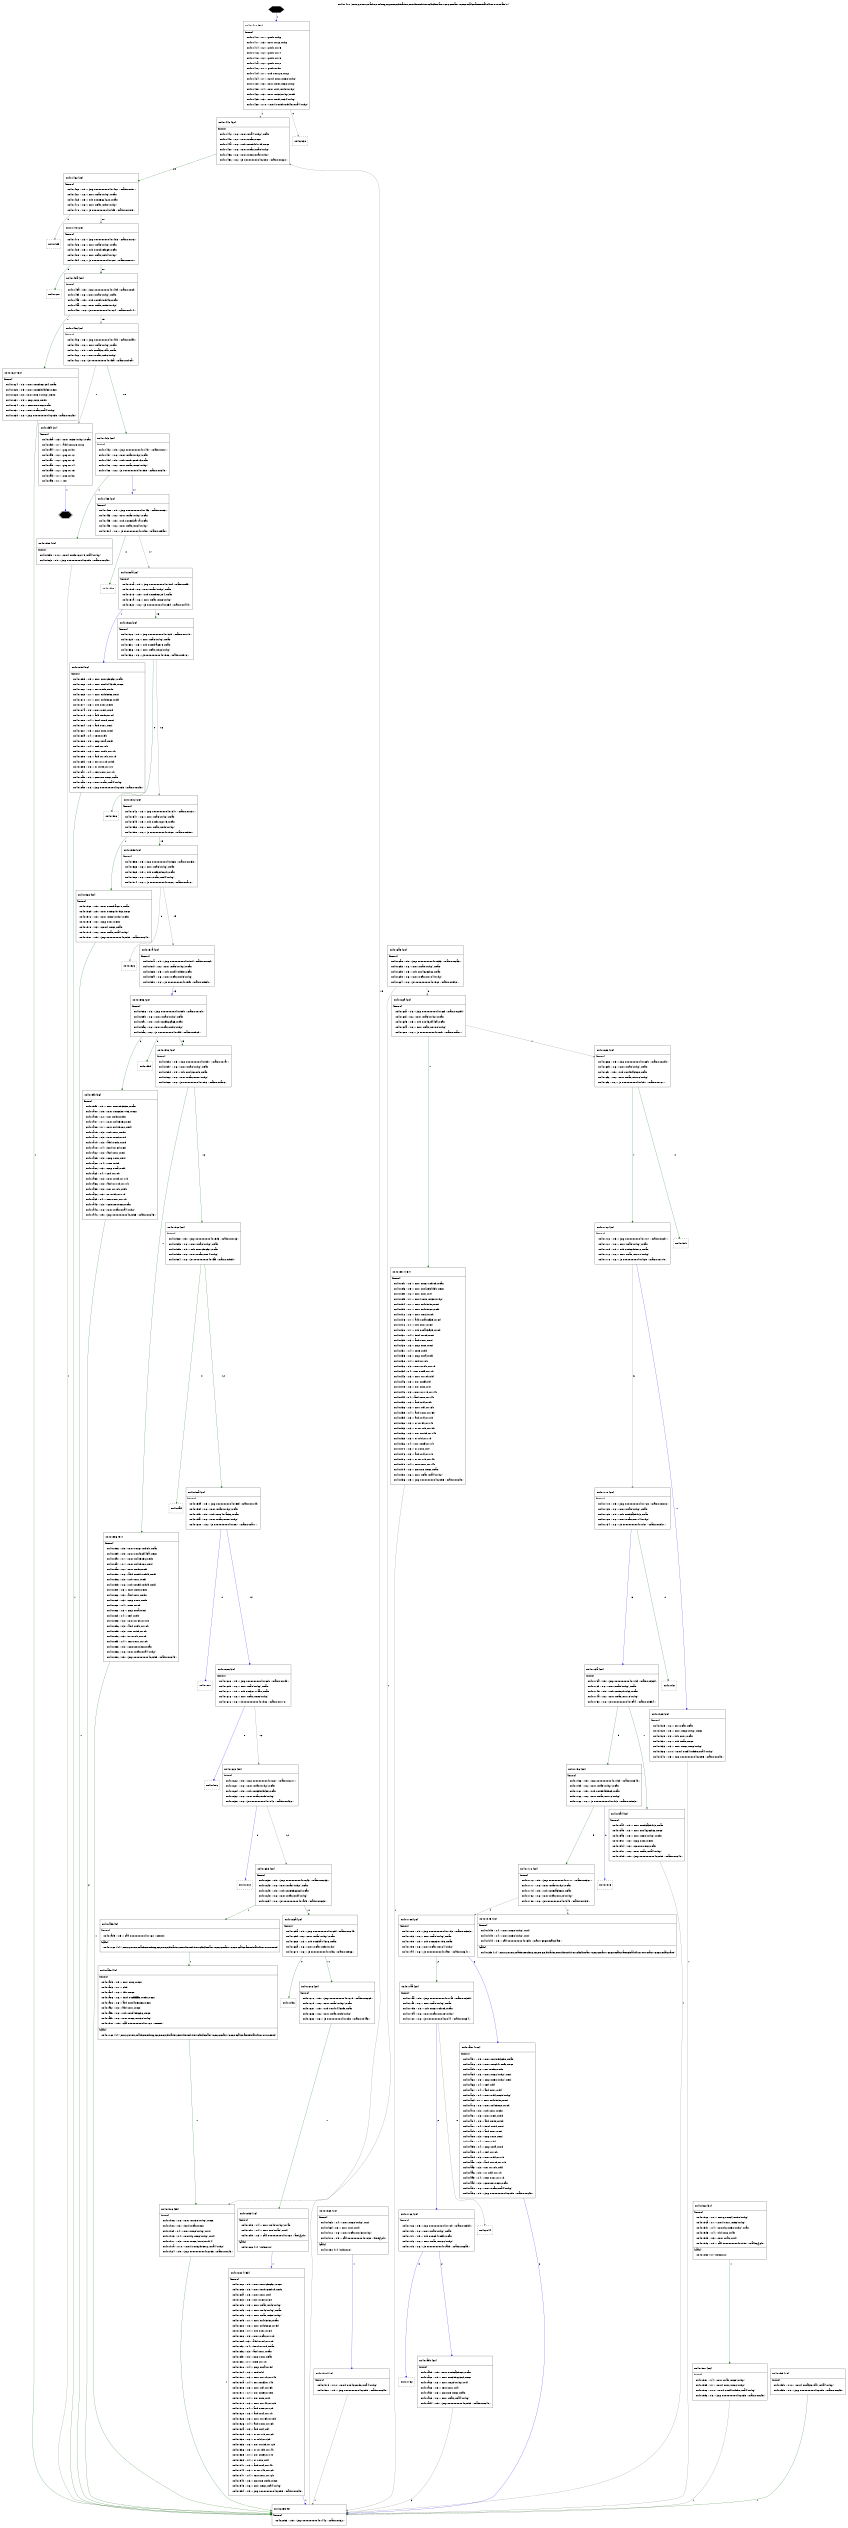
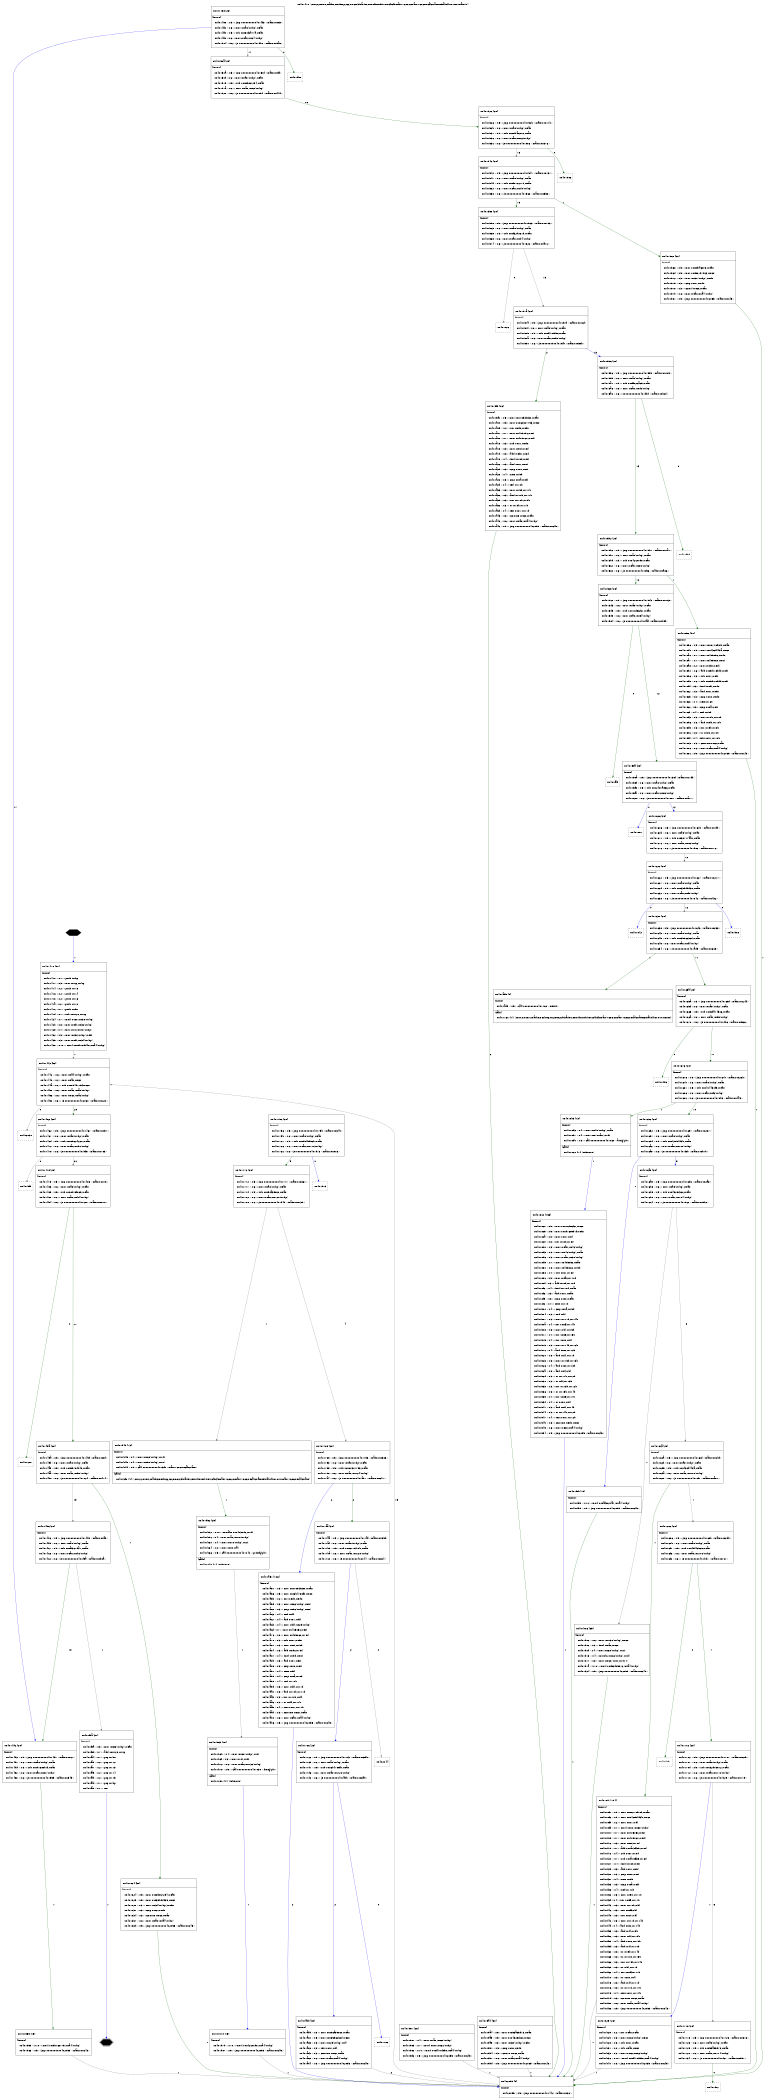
(294, 122) -> (33, 1116)
(132, 484) -> (13, 803)
(107, 728) -> none
(129, 1061) -> (541, 374)
none -> (675, 1136)
none -> (233, 1543)
(622, 1686) -> none
(229, 1743) -> (725, 914)
(188, 2003) -> none
(730, 2230) -> none
